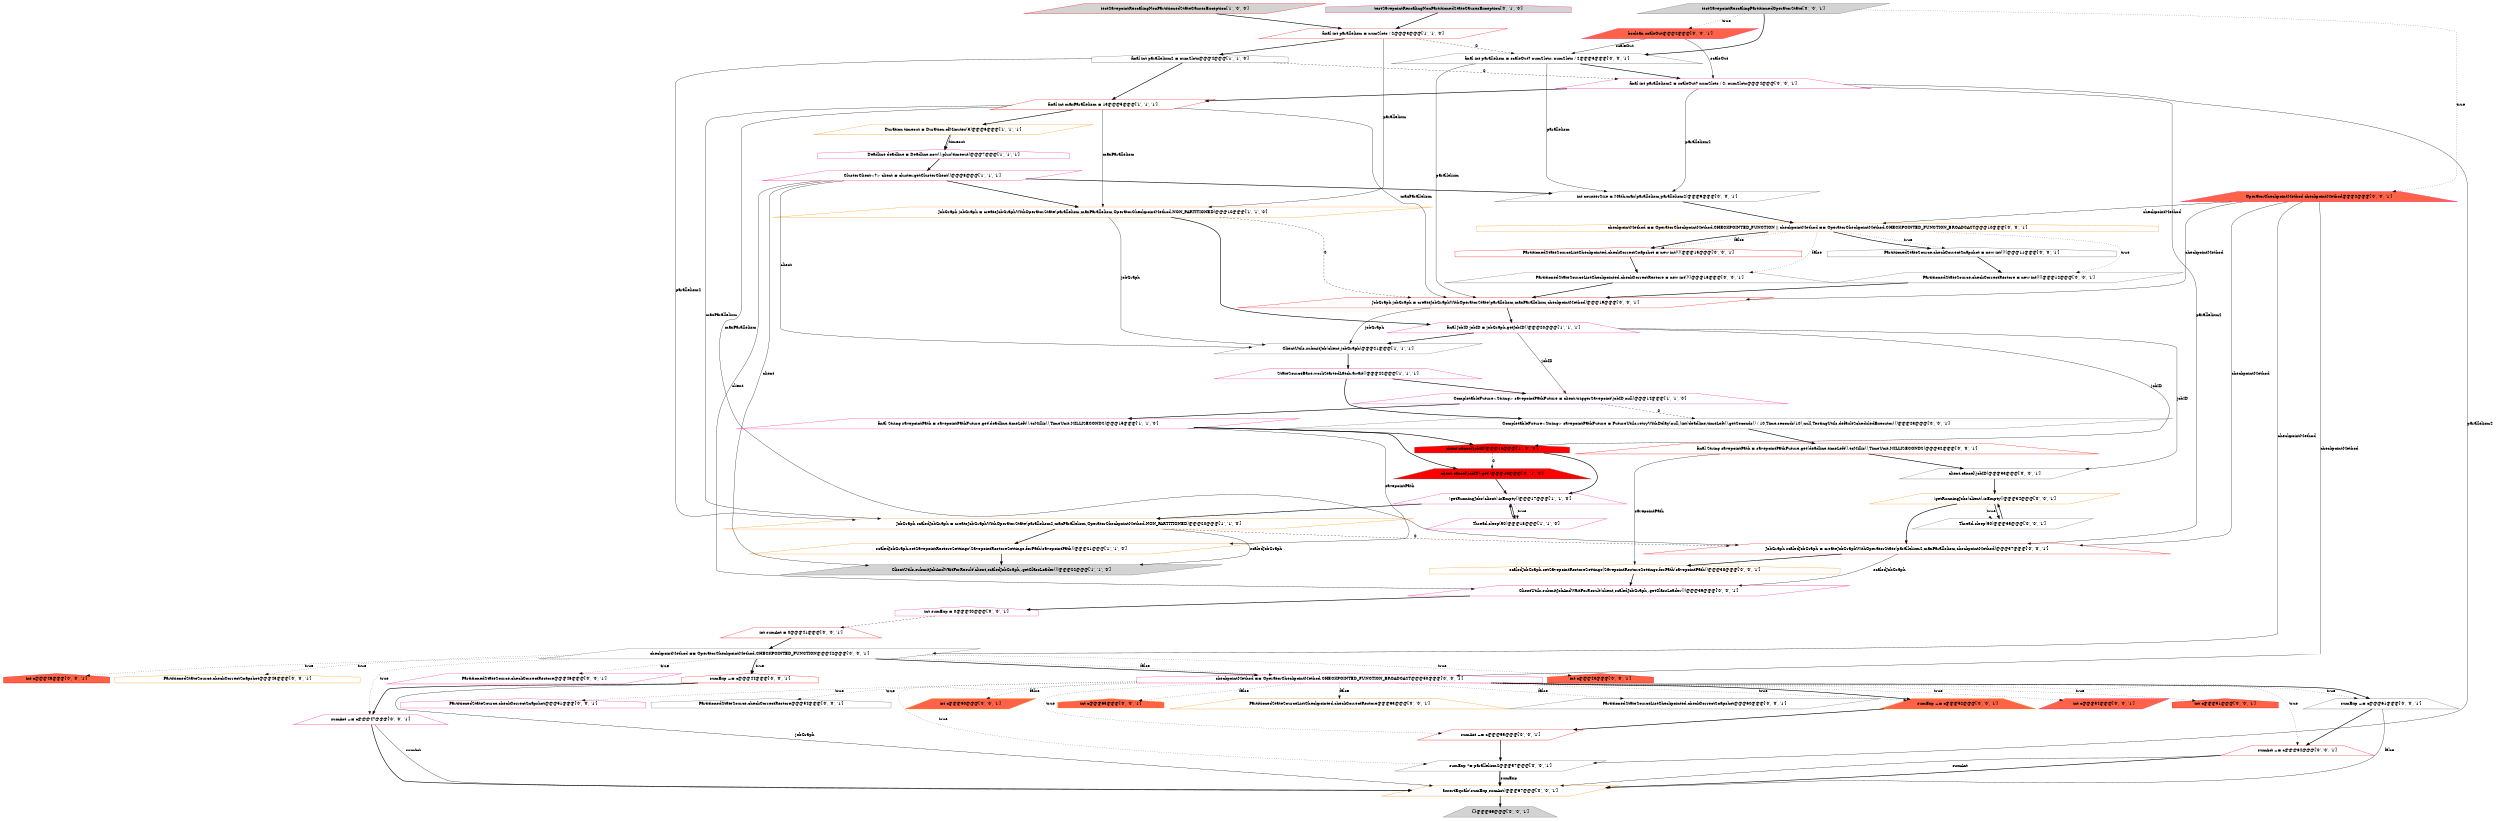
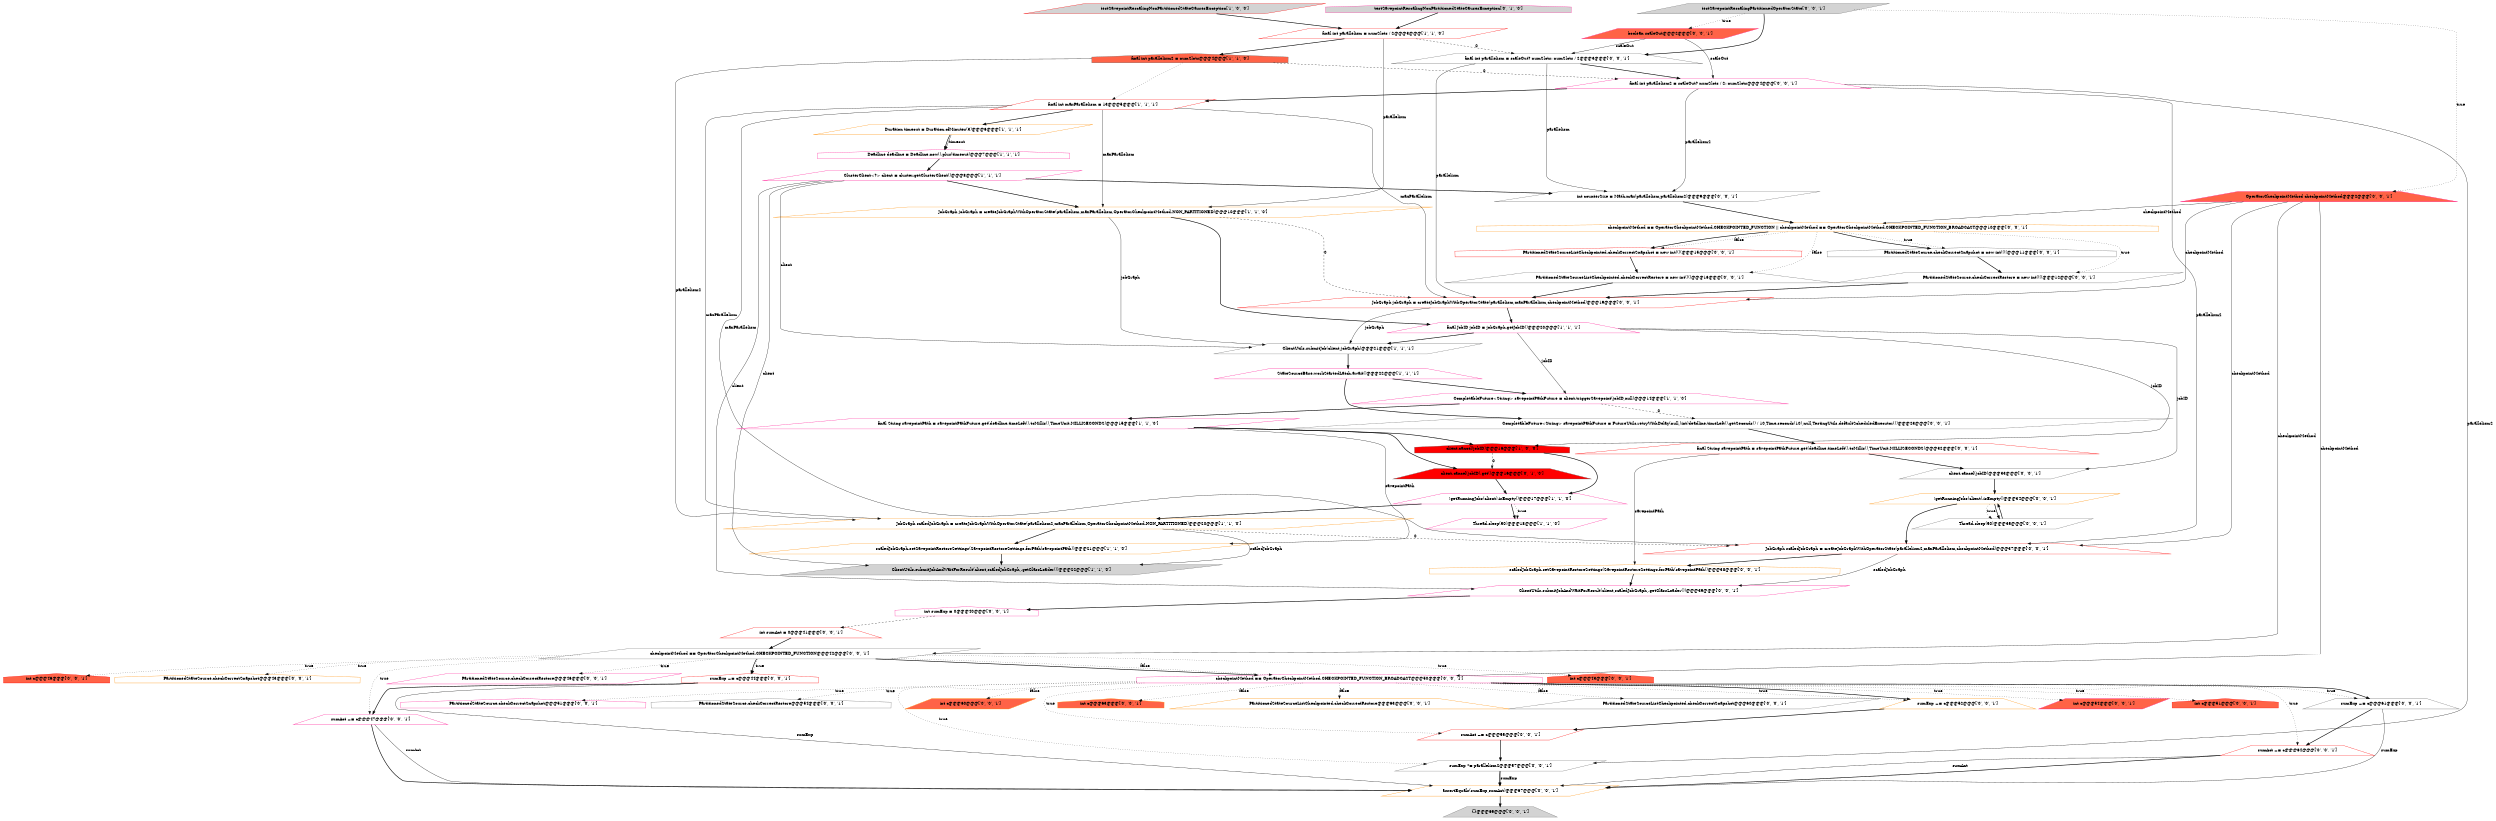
(1190, 59) -> (1190, 59)
(1149, 80) -> (1149, 80)
(1512, 513) -> none
(1958, 704) -> (1958, 704)
(805, 735) -> (805, 735)
(2389, 750) -> (2389, 750)
